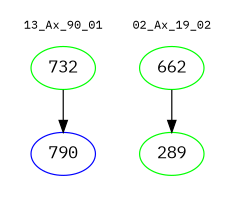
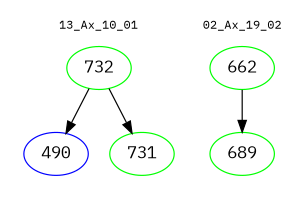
(64, 26) -> (99, 26)
(63, 154) -> (56, 154)
none -> (142, 154)
(172, 154) -> (242, 154)
